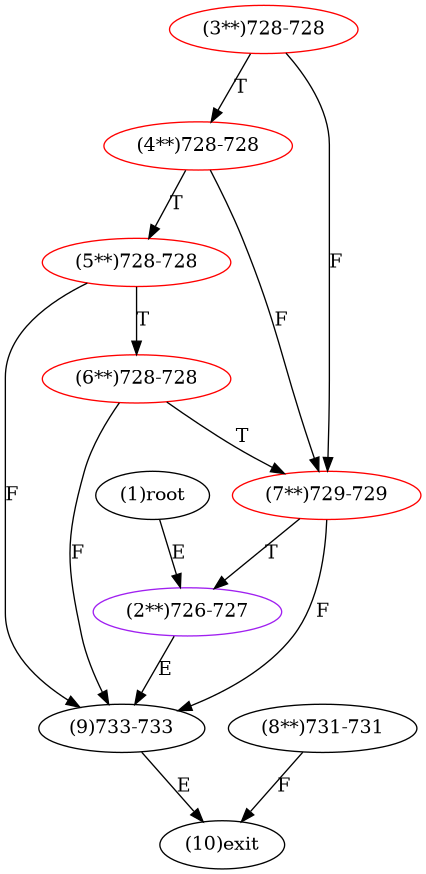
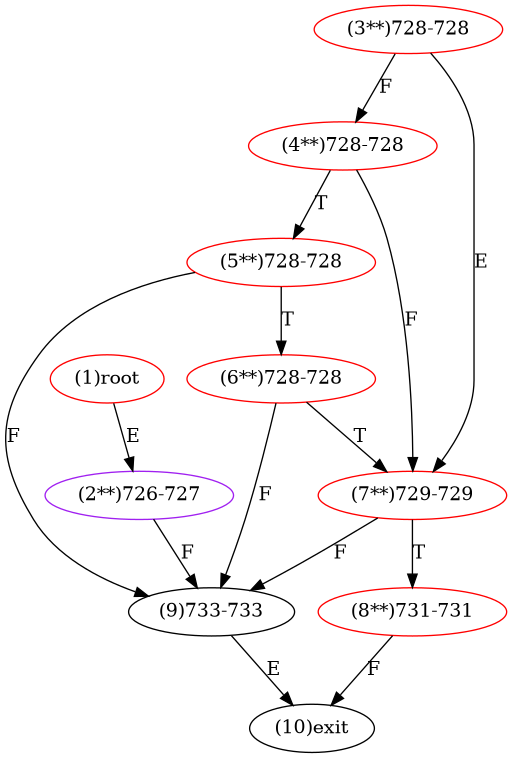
(241, 88) -> (386, 88)
(336, 262) -> (481, 262)
(153, 495) -> (107, 379)
(262, 549) -> (412, 547)
(165, 670) -> (187, 554)
(323, 728) -> (412, 612)
